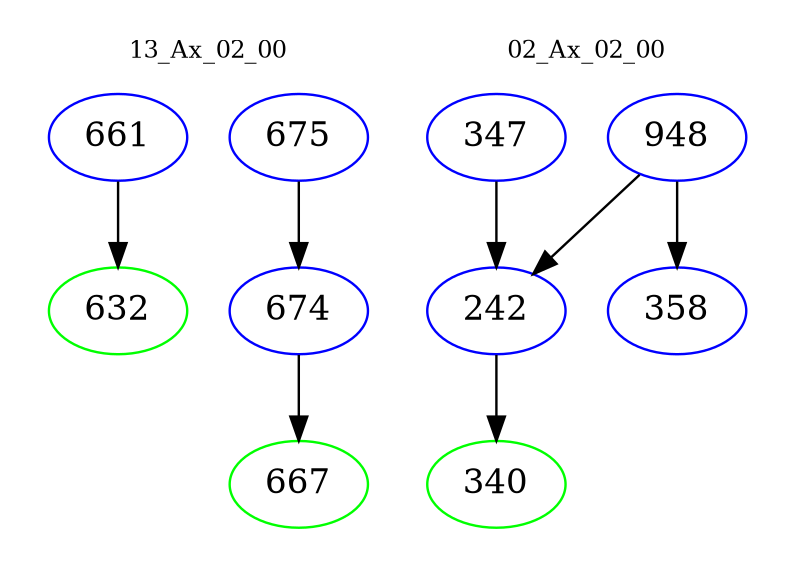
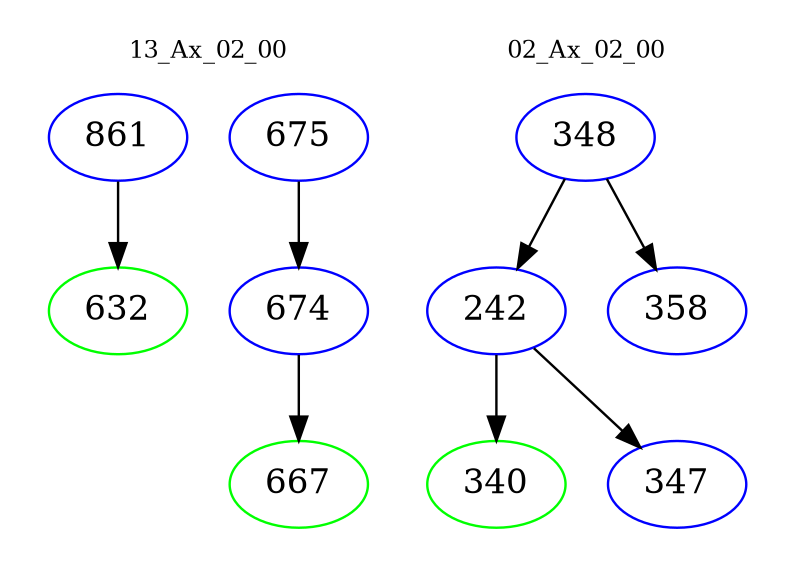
(118, 137) -> (118, 137)
(677, 137) -> (586, 137)
(496, 212) -> (578, 390)
